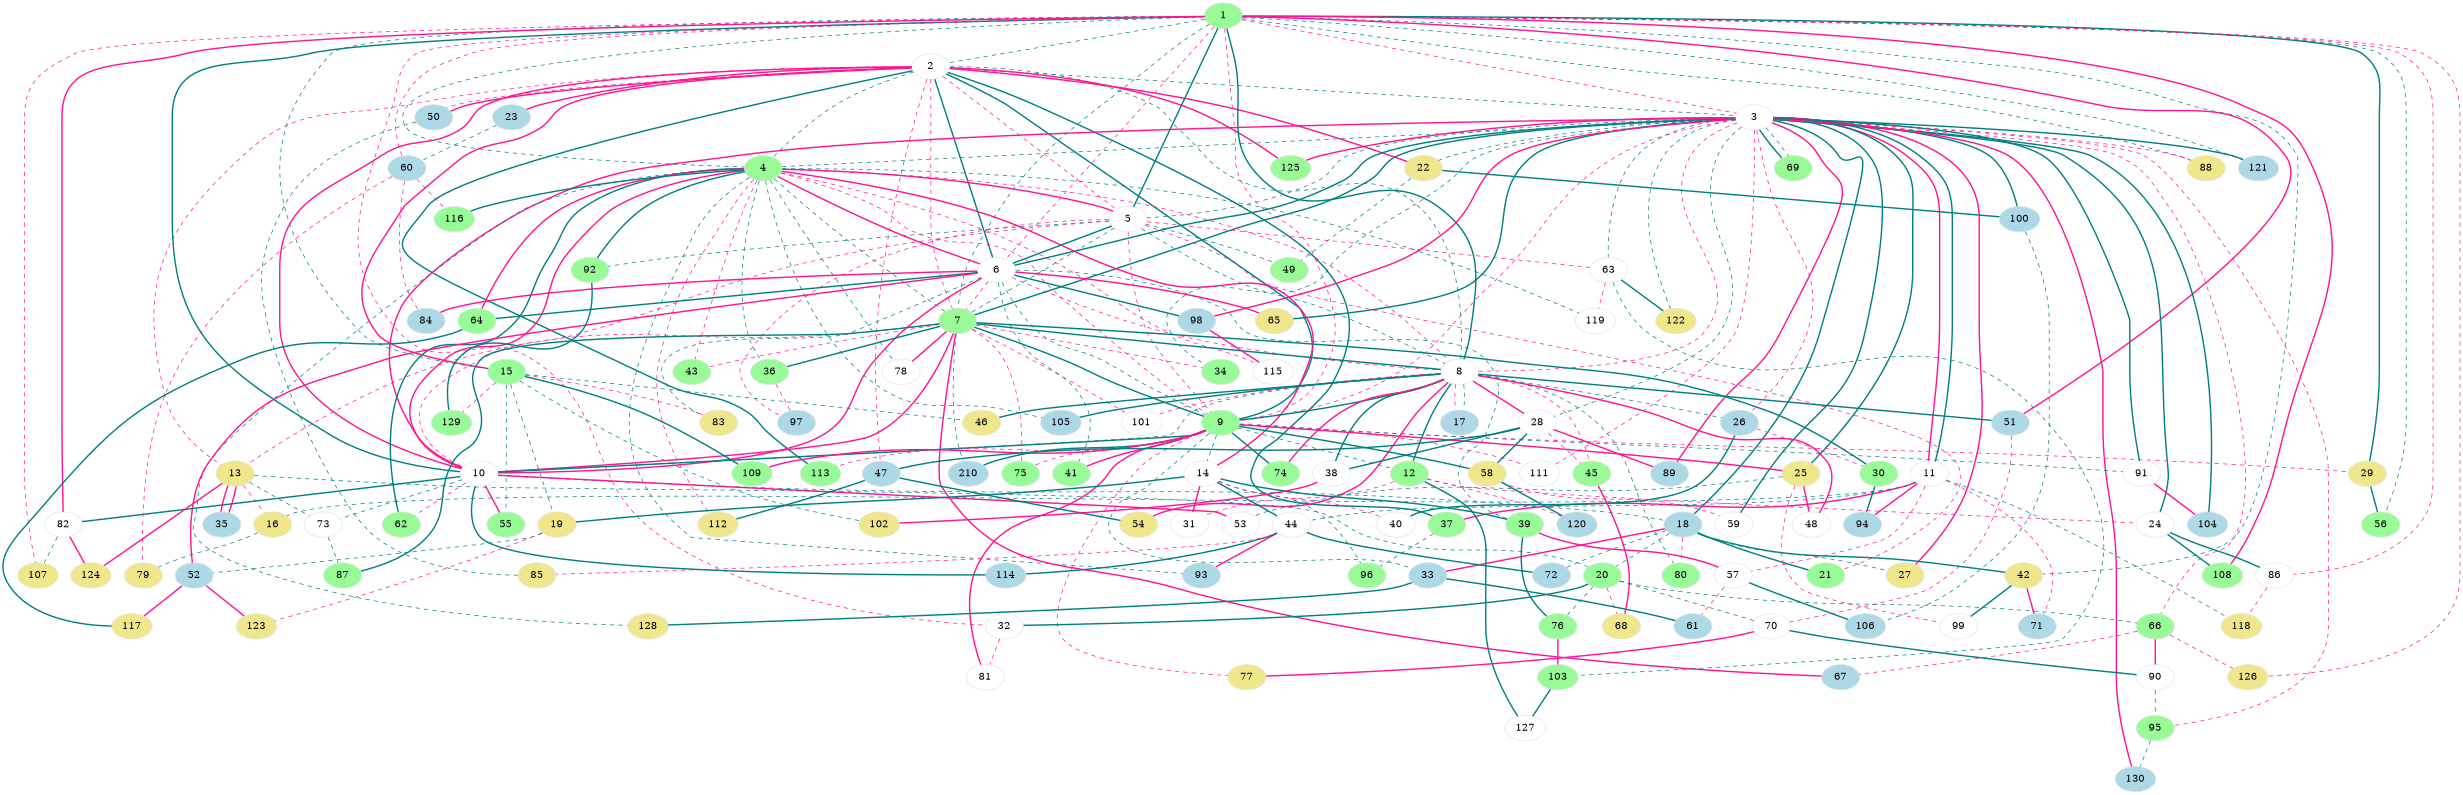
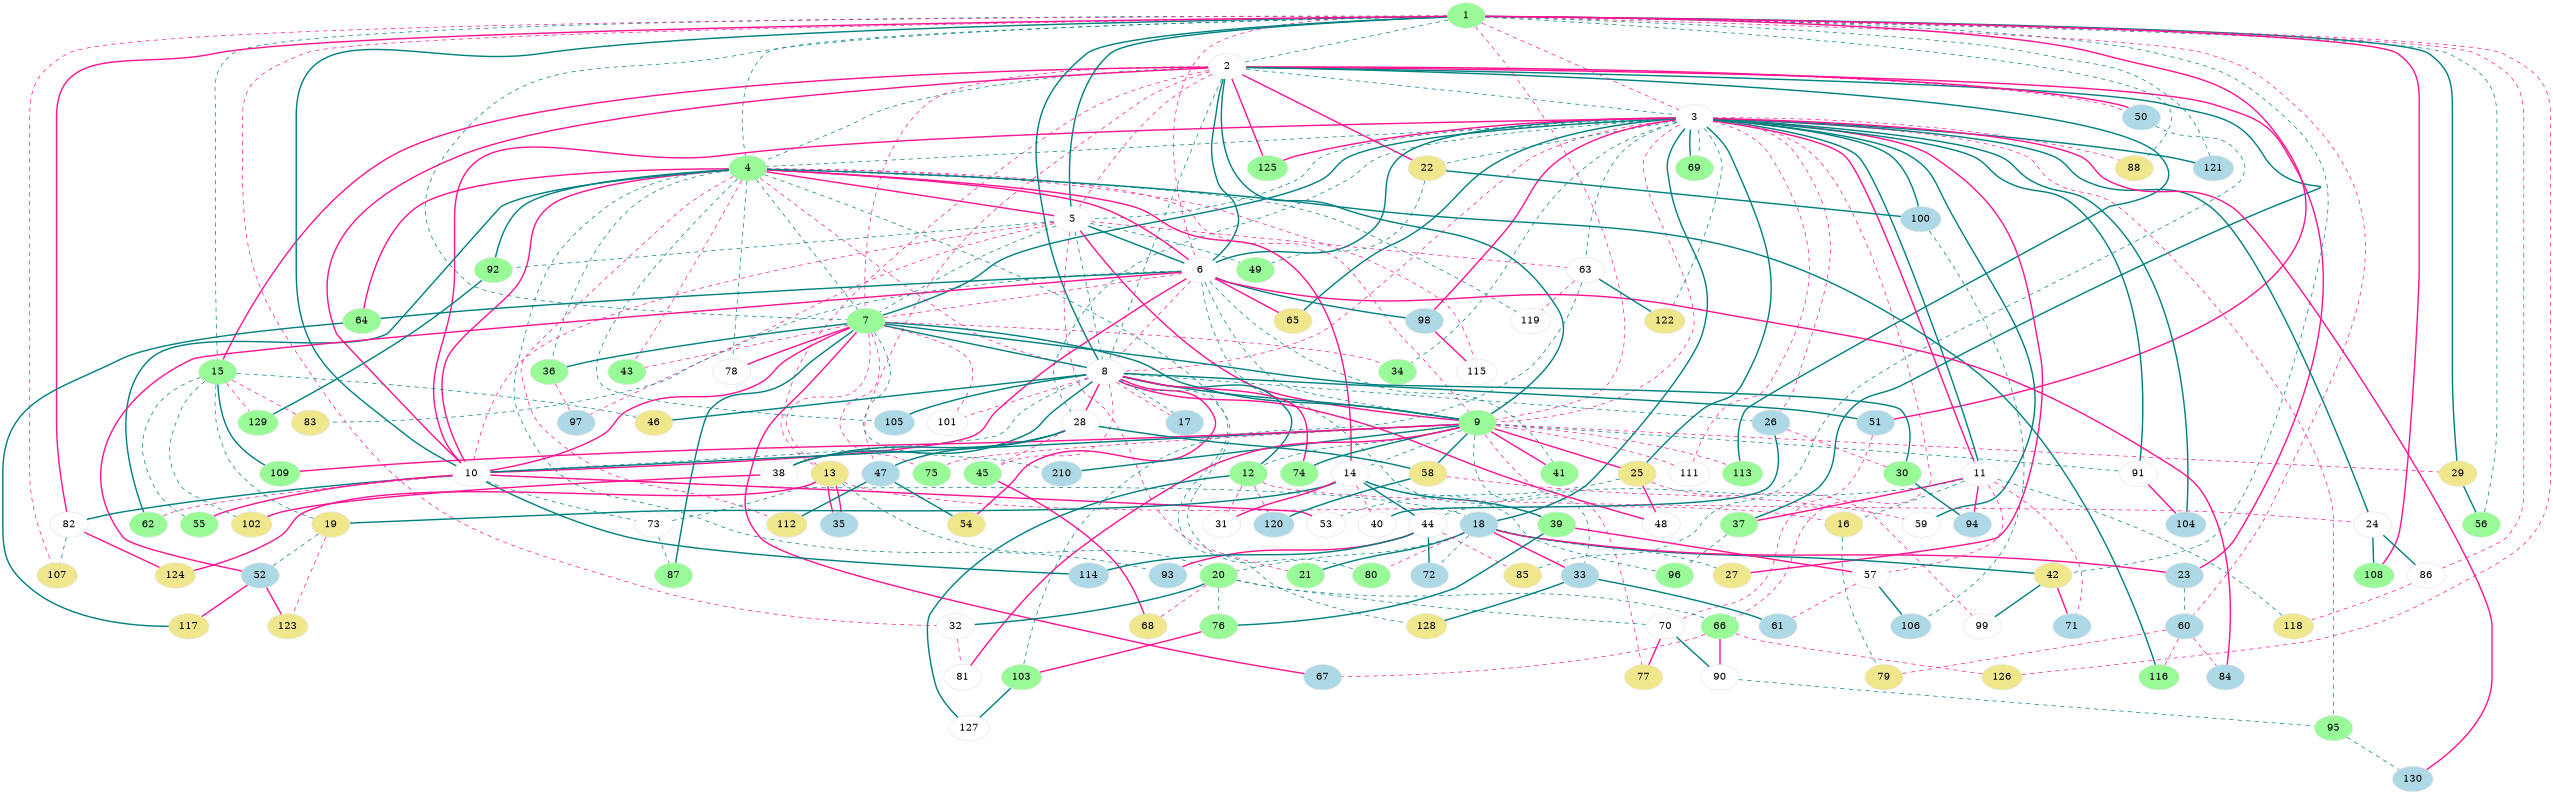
(1158, 349) -> (1205, 356)
(1670, 474) -> none
none -> (1847, 555)
